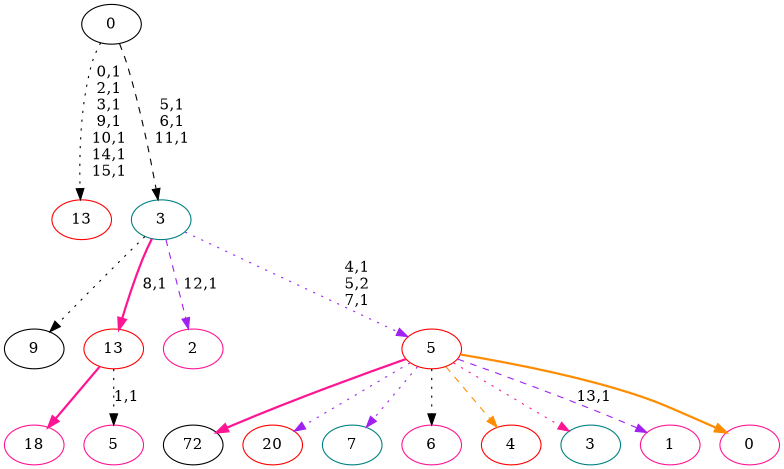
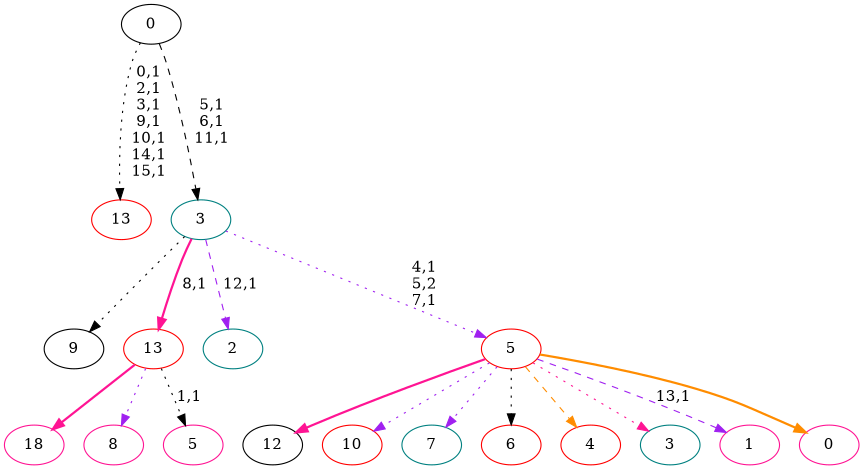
(193, 349) -> (233, 349)
none -> (114, 445)
(193, 445) -> (273, 445)
(273, 445) -> (352, 445)
(432, 445) -> (511, 445)
